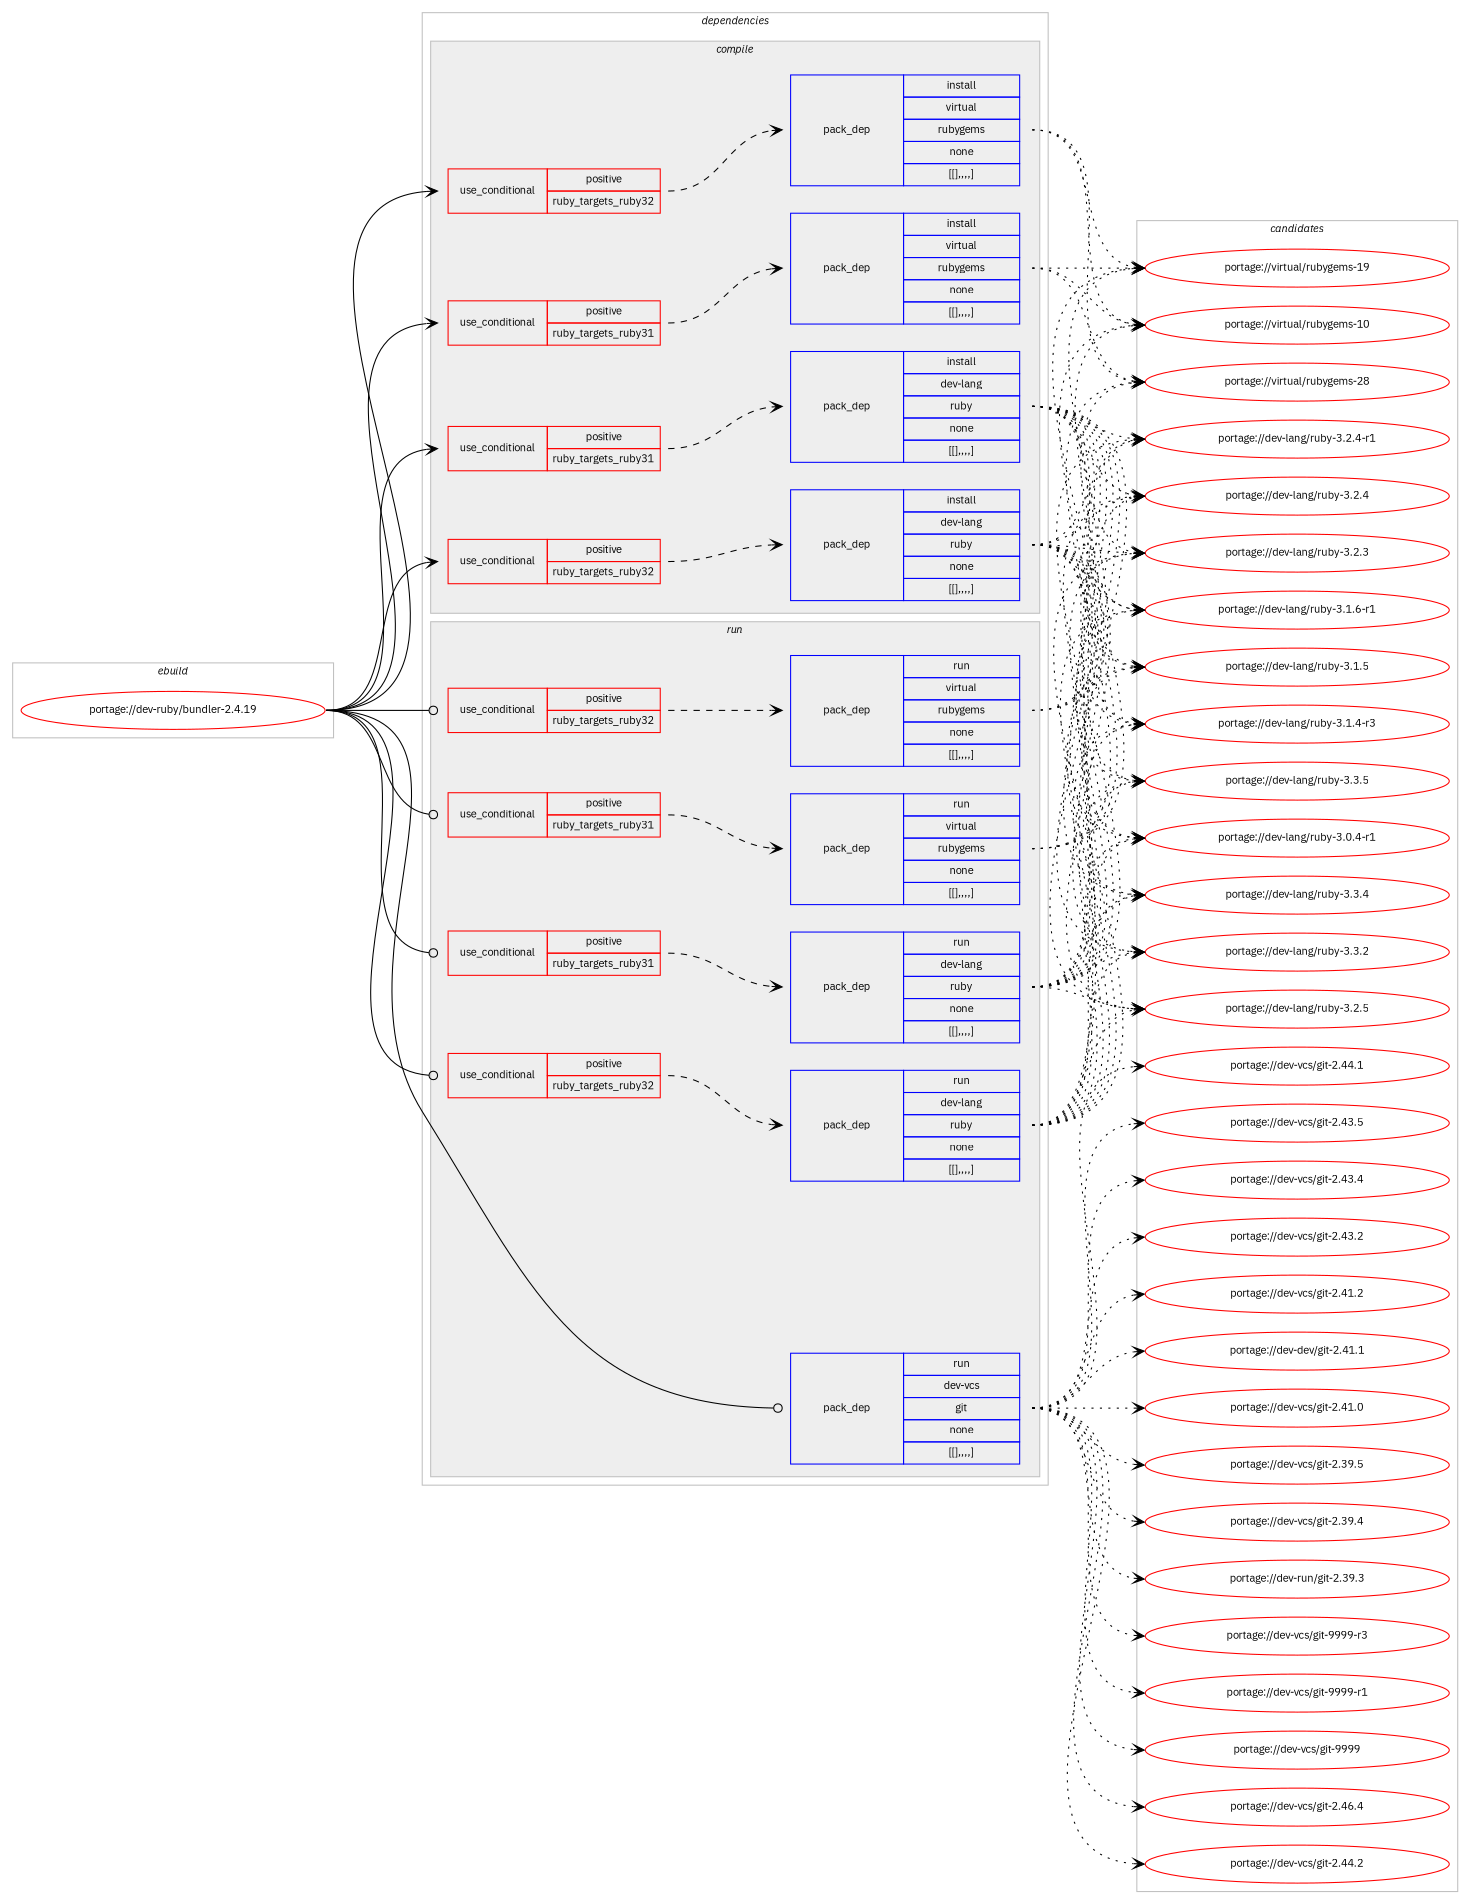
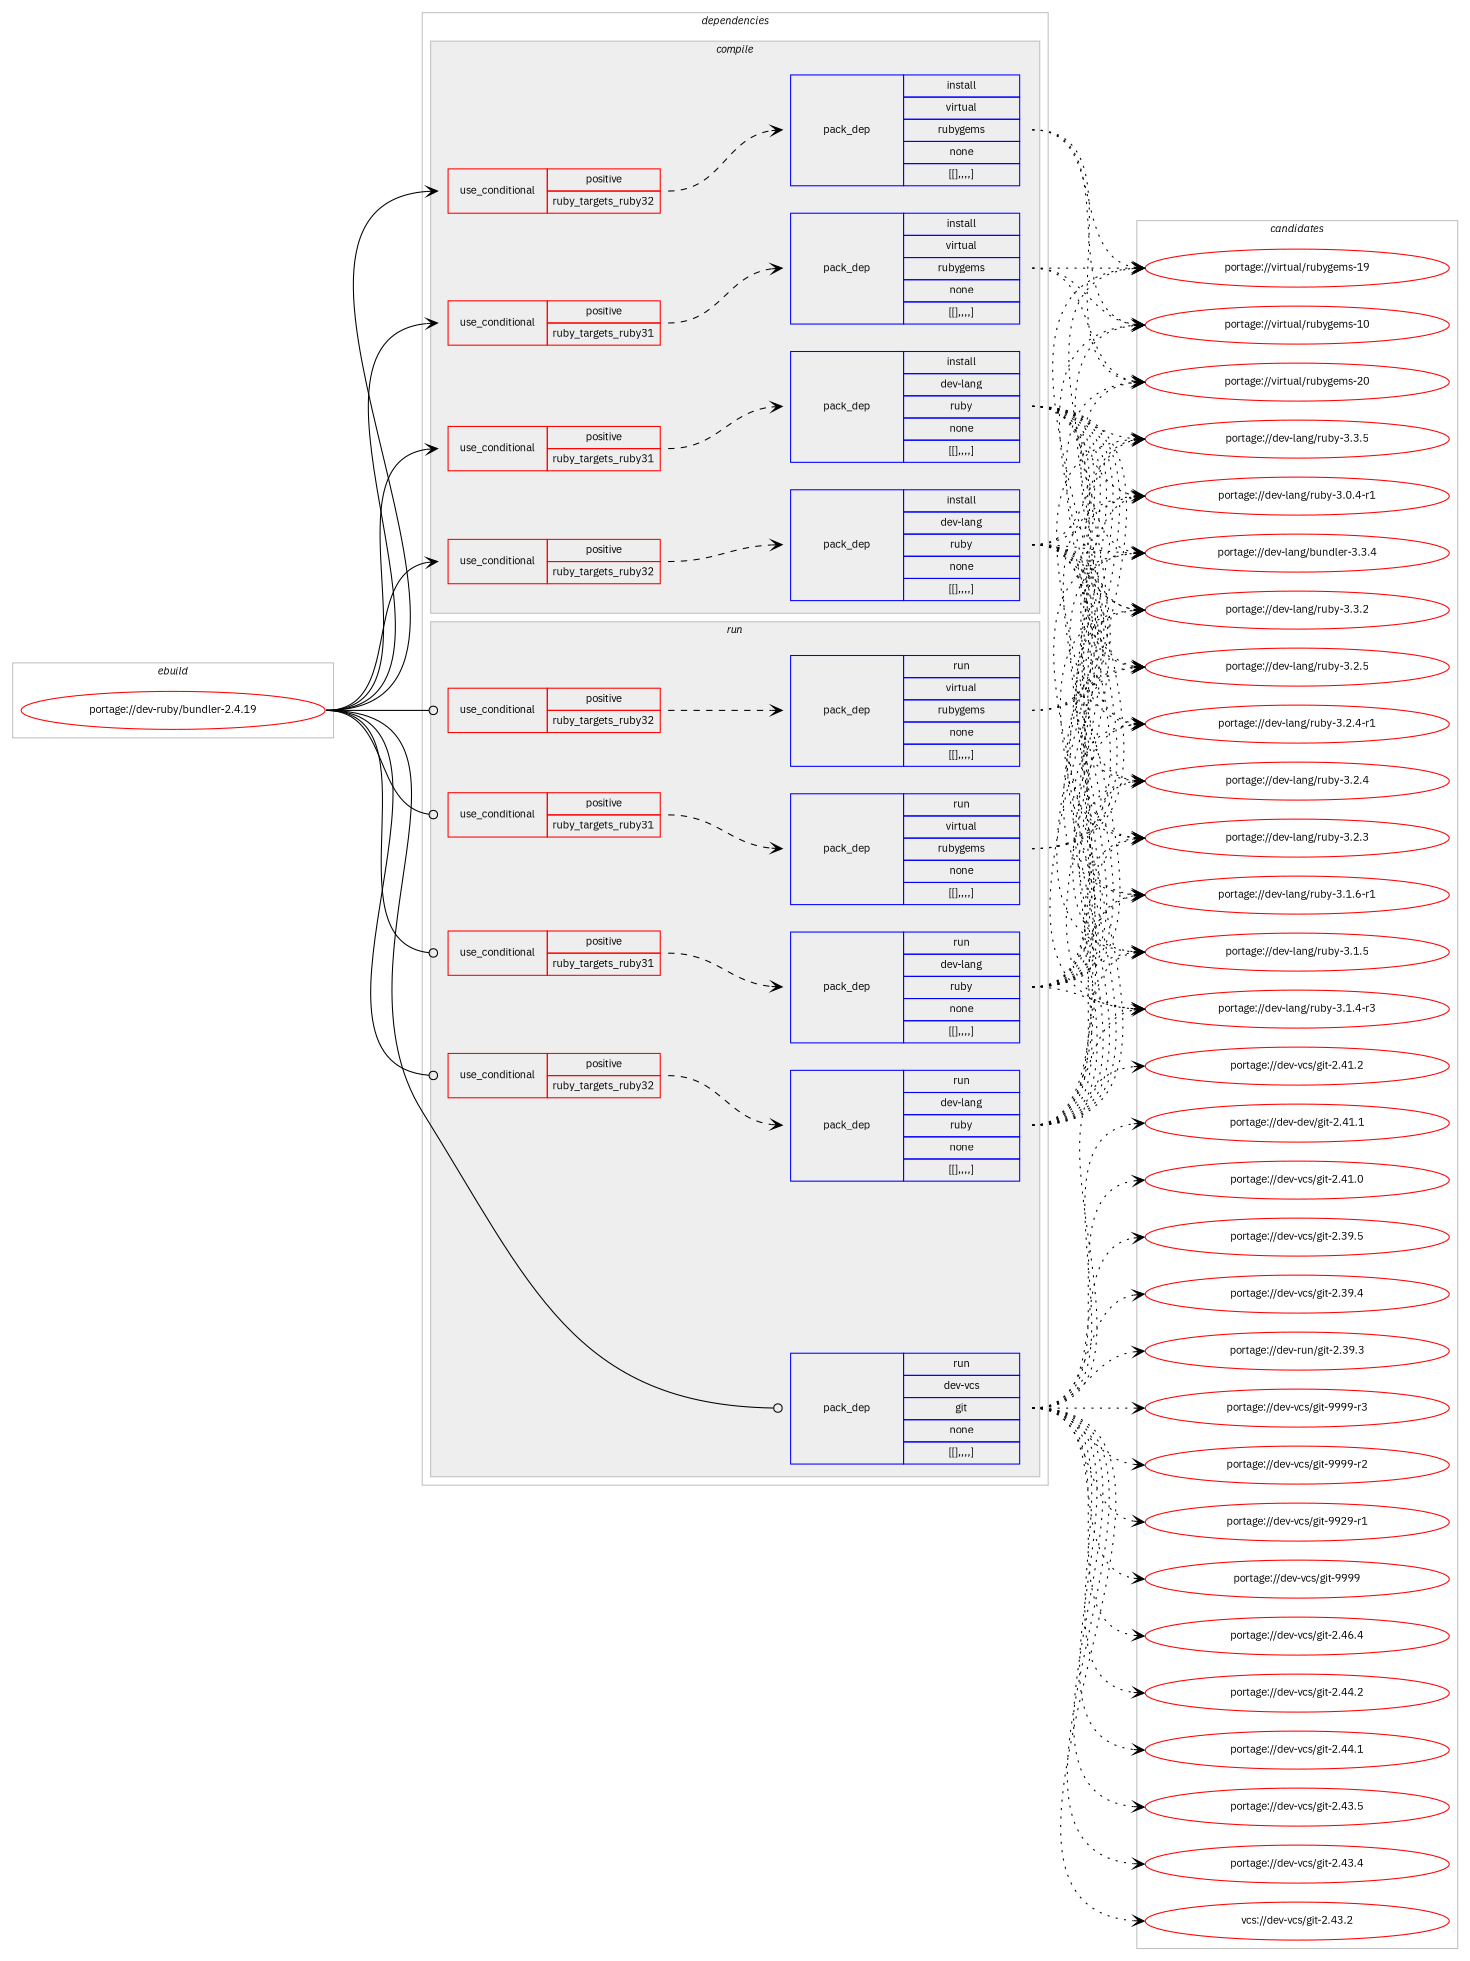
(1297, 382) -> (1297, 382)
(1297, 895) -> (1297, 553)
(1297, 1237) -> (1297, 1921)
none -> (1297, 1465)
(1297, 1693) -> (1297, 1522)
